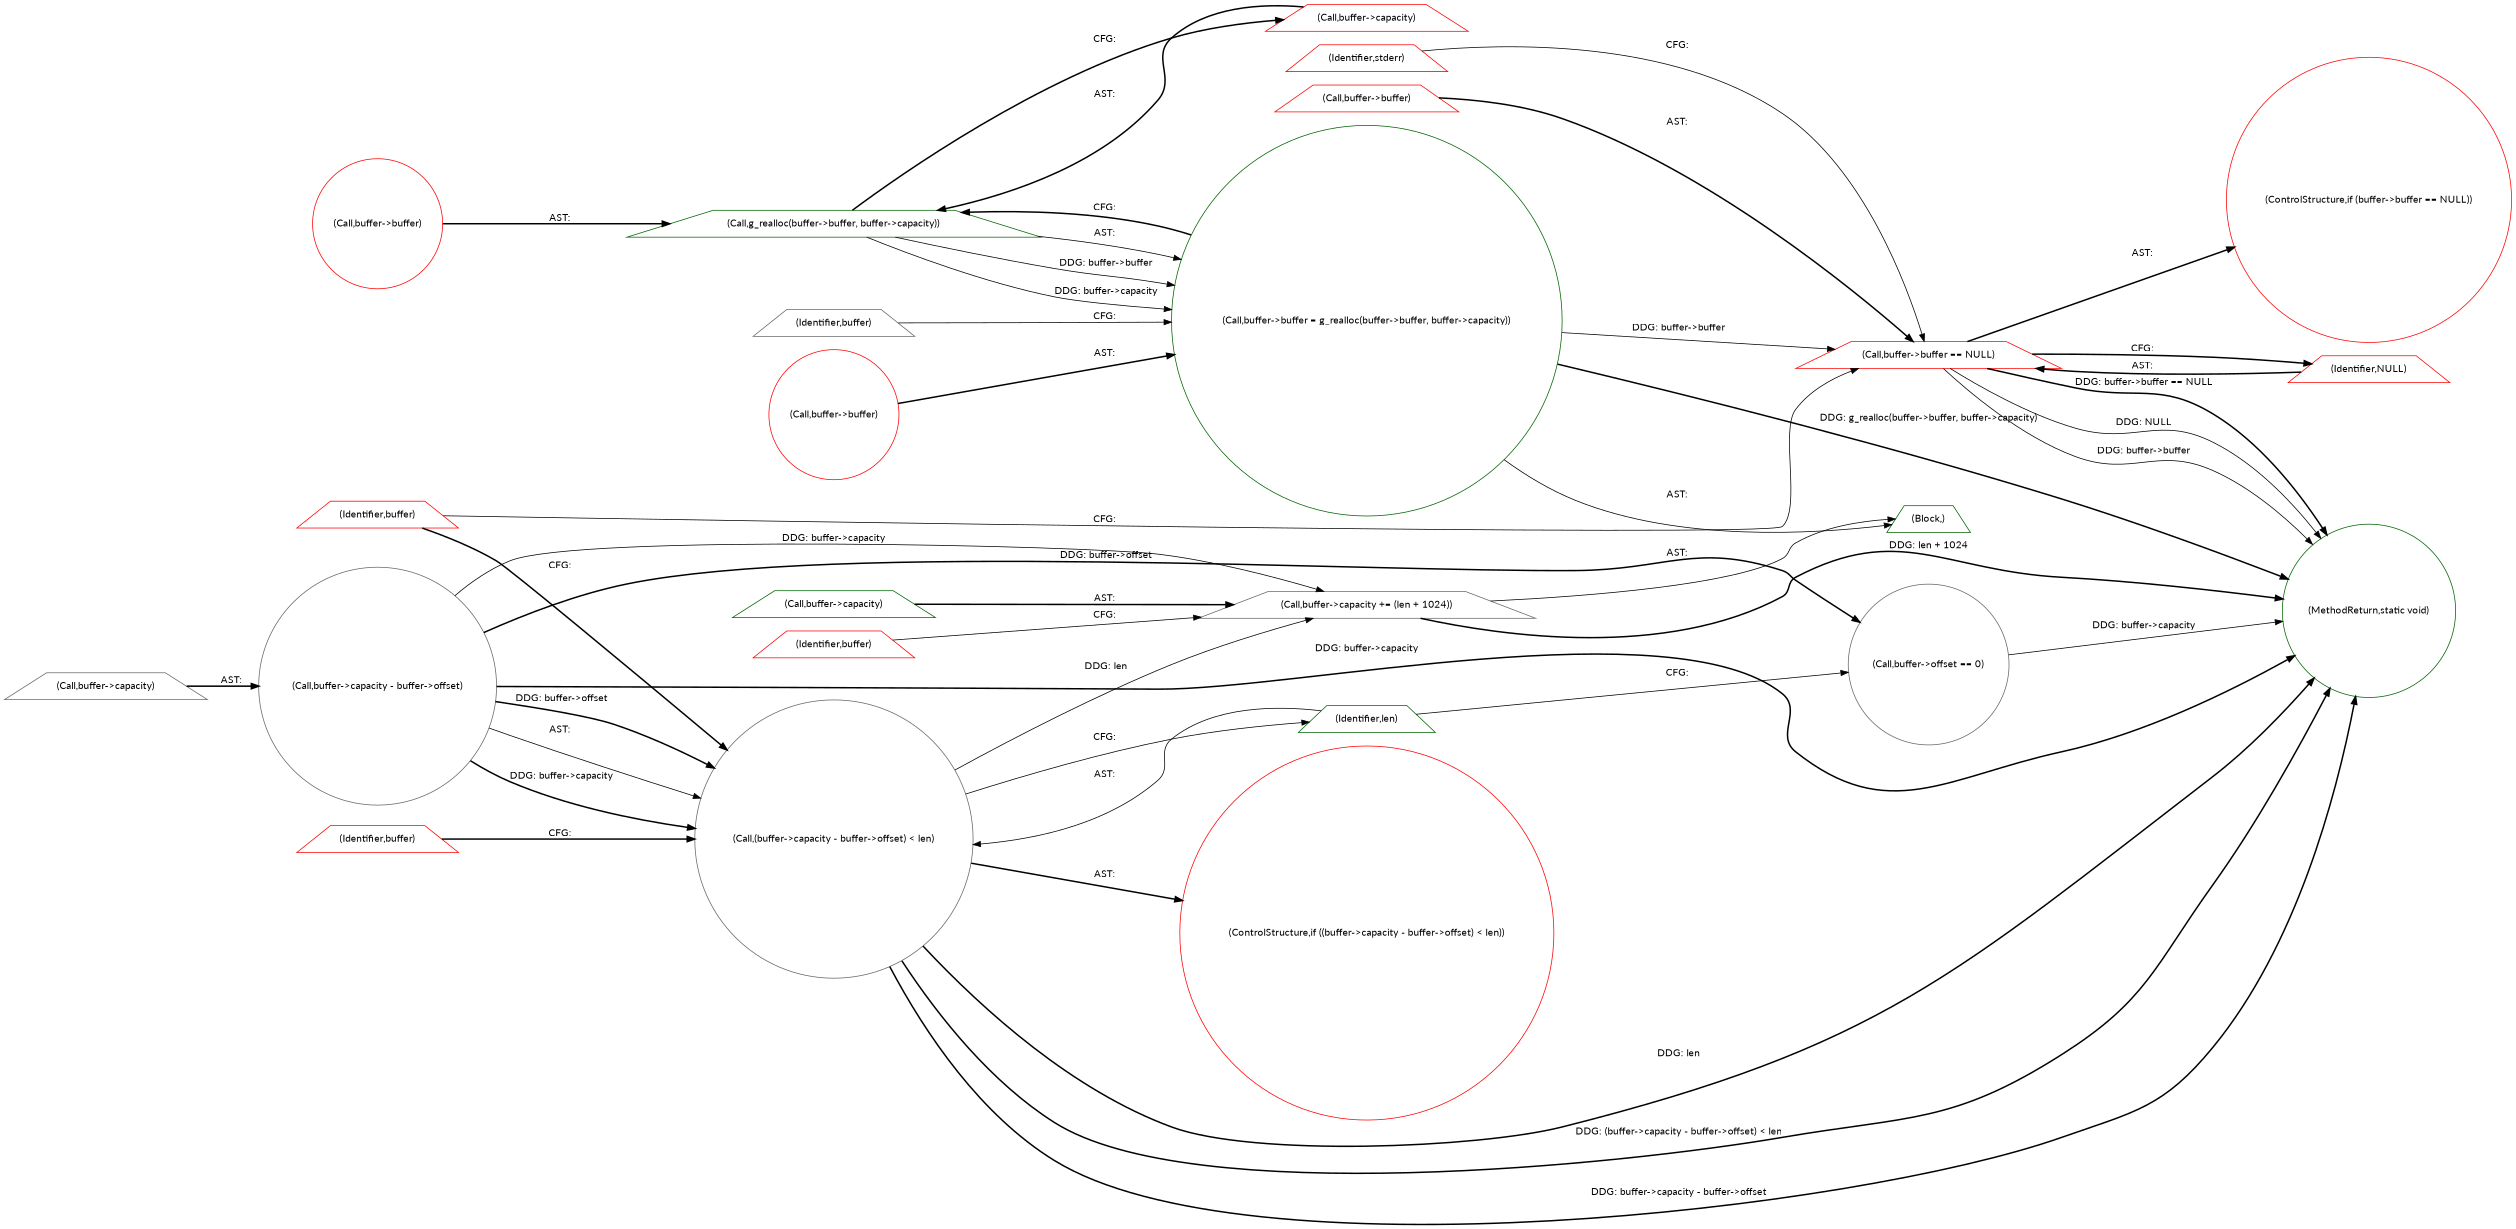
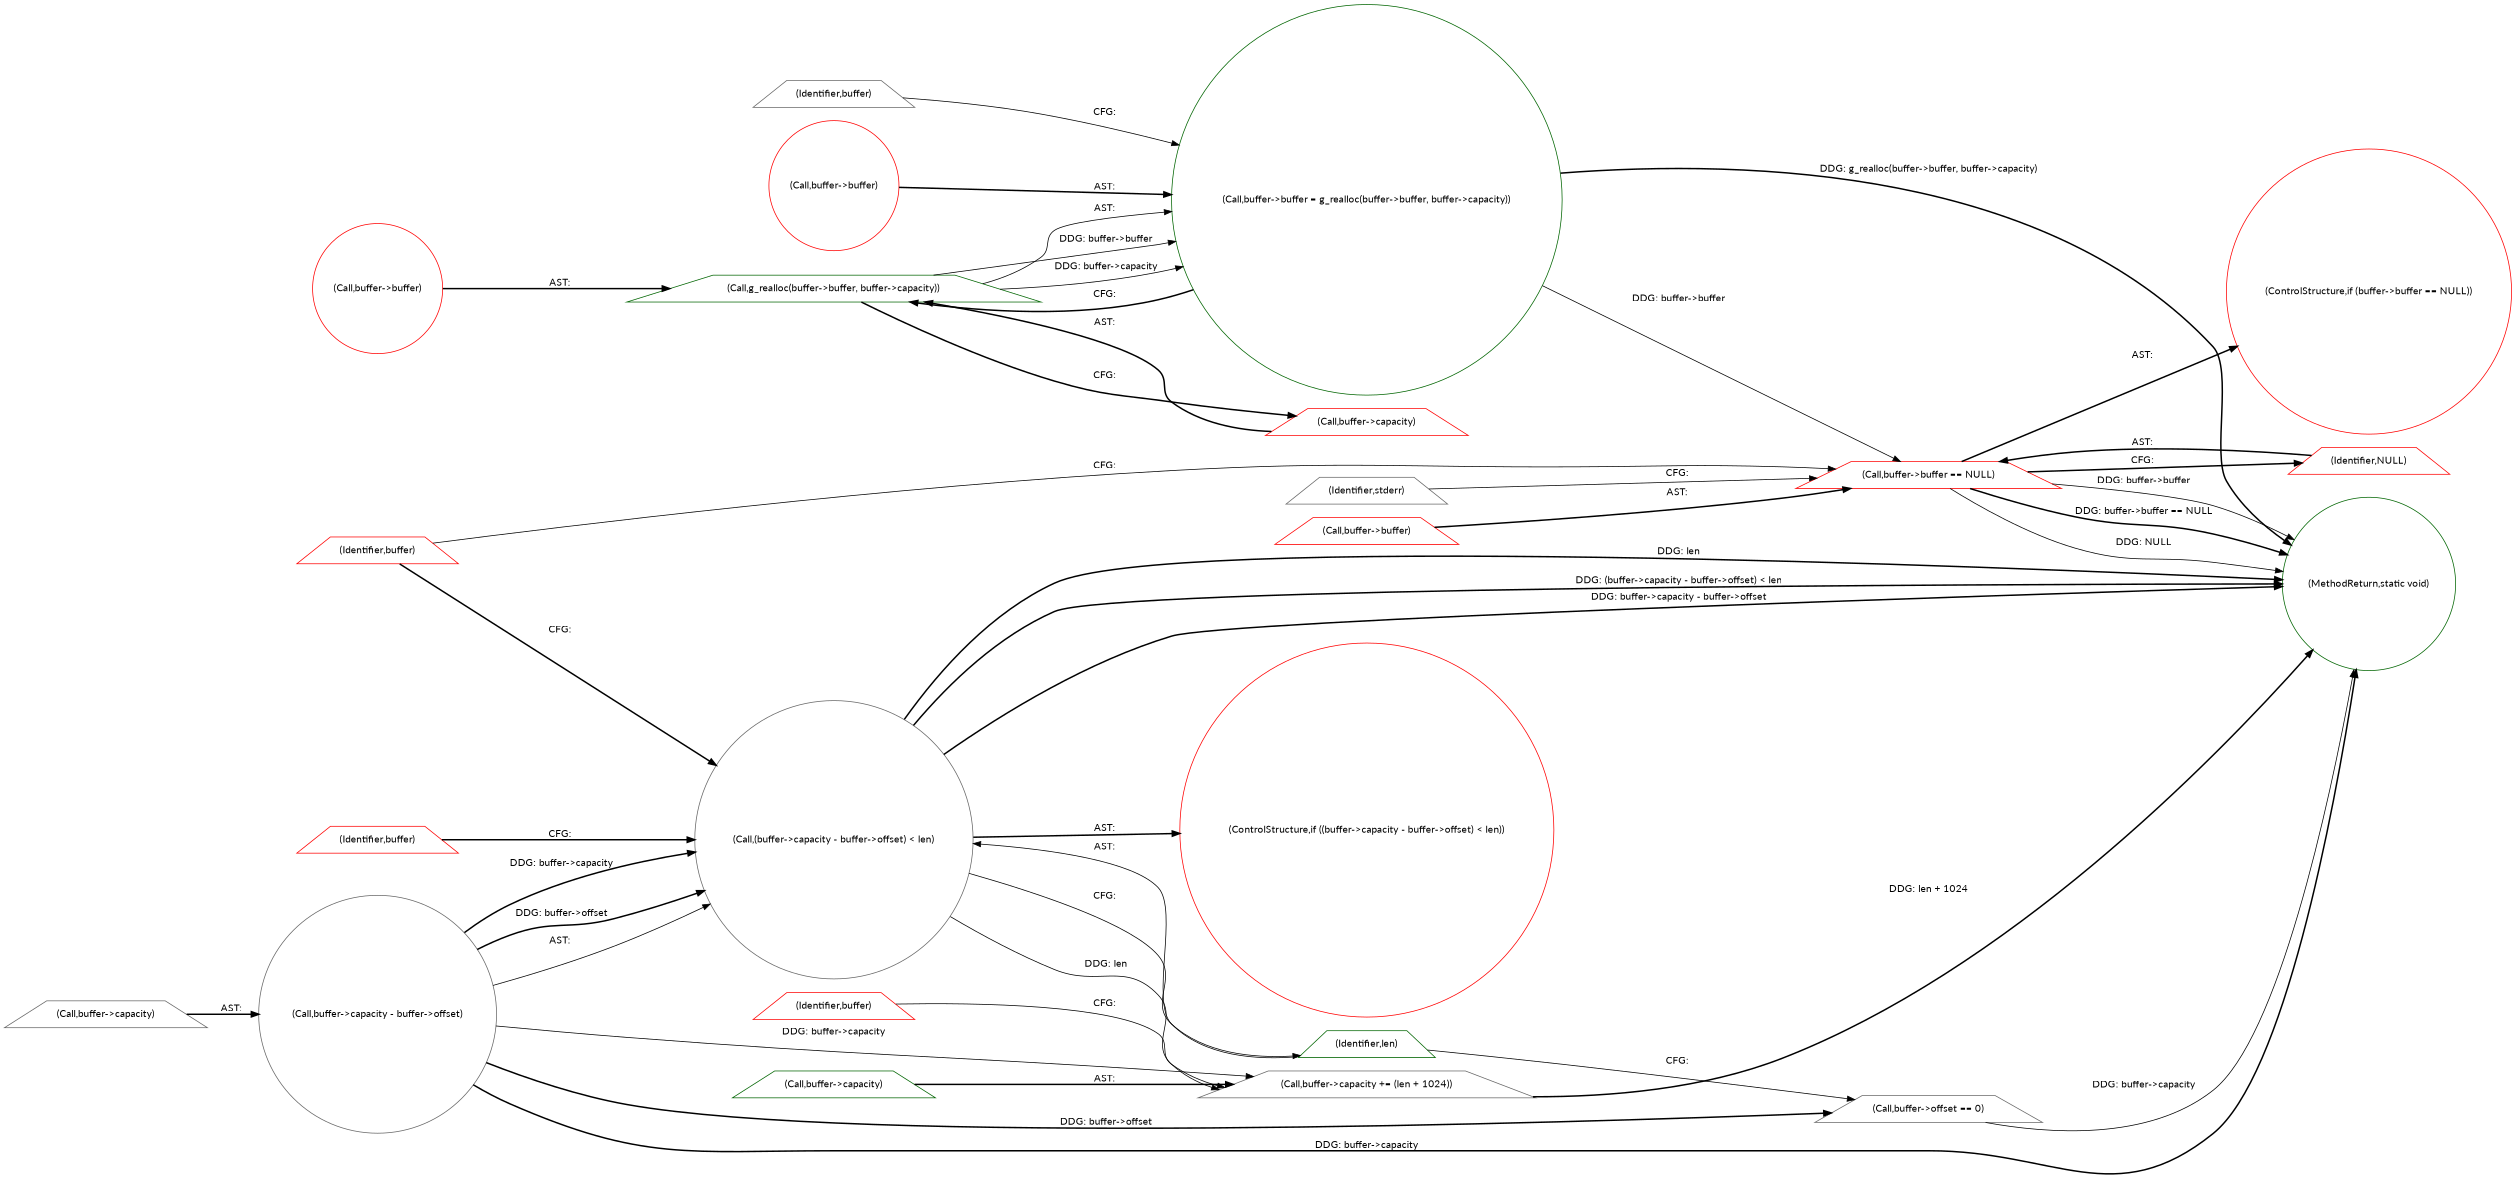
(1367, 58) -> (1367, 491)
(1929, 519) -> none
(1929, 665) -> (1929, 1109)
